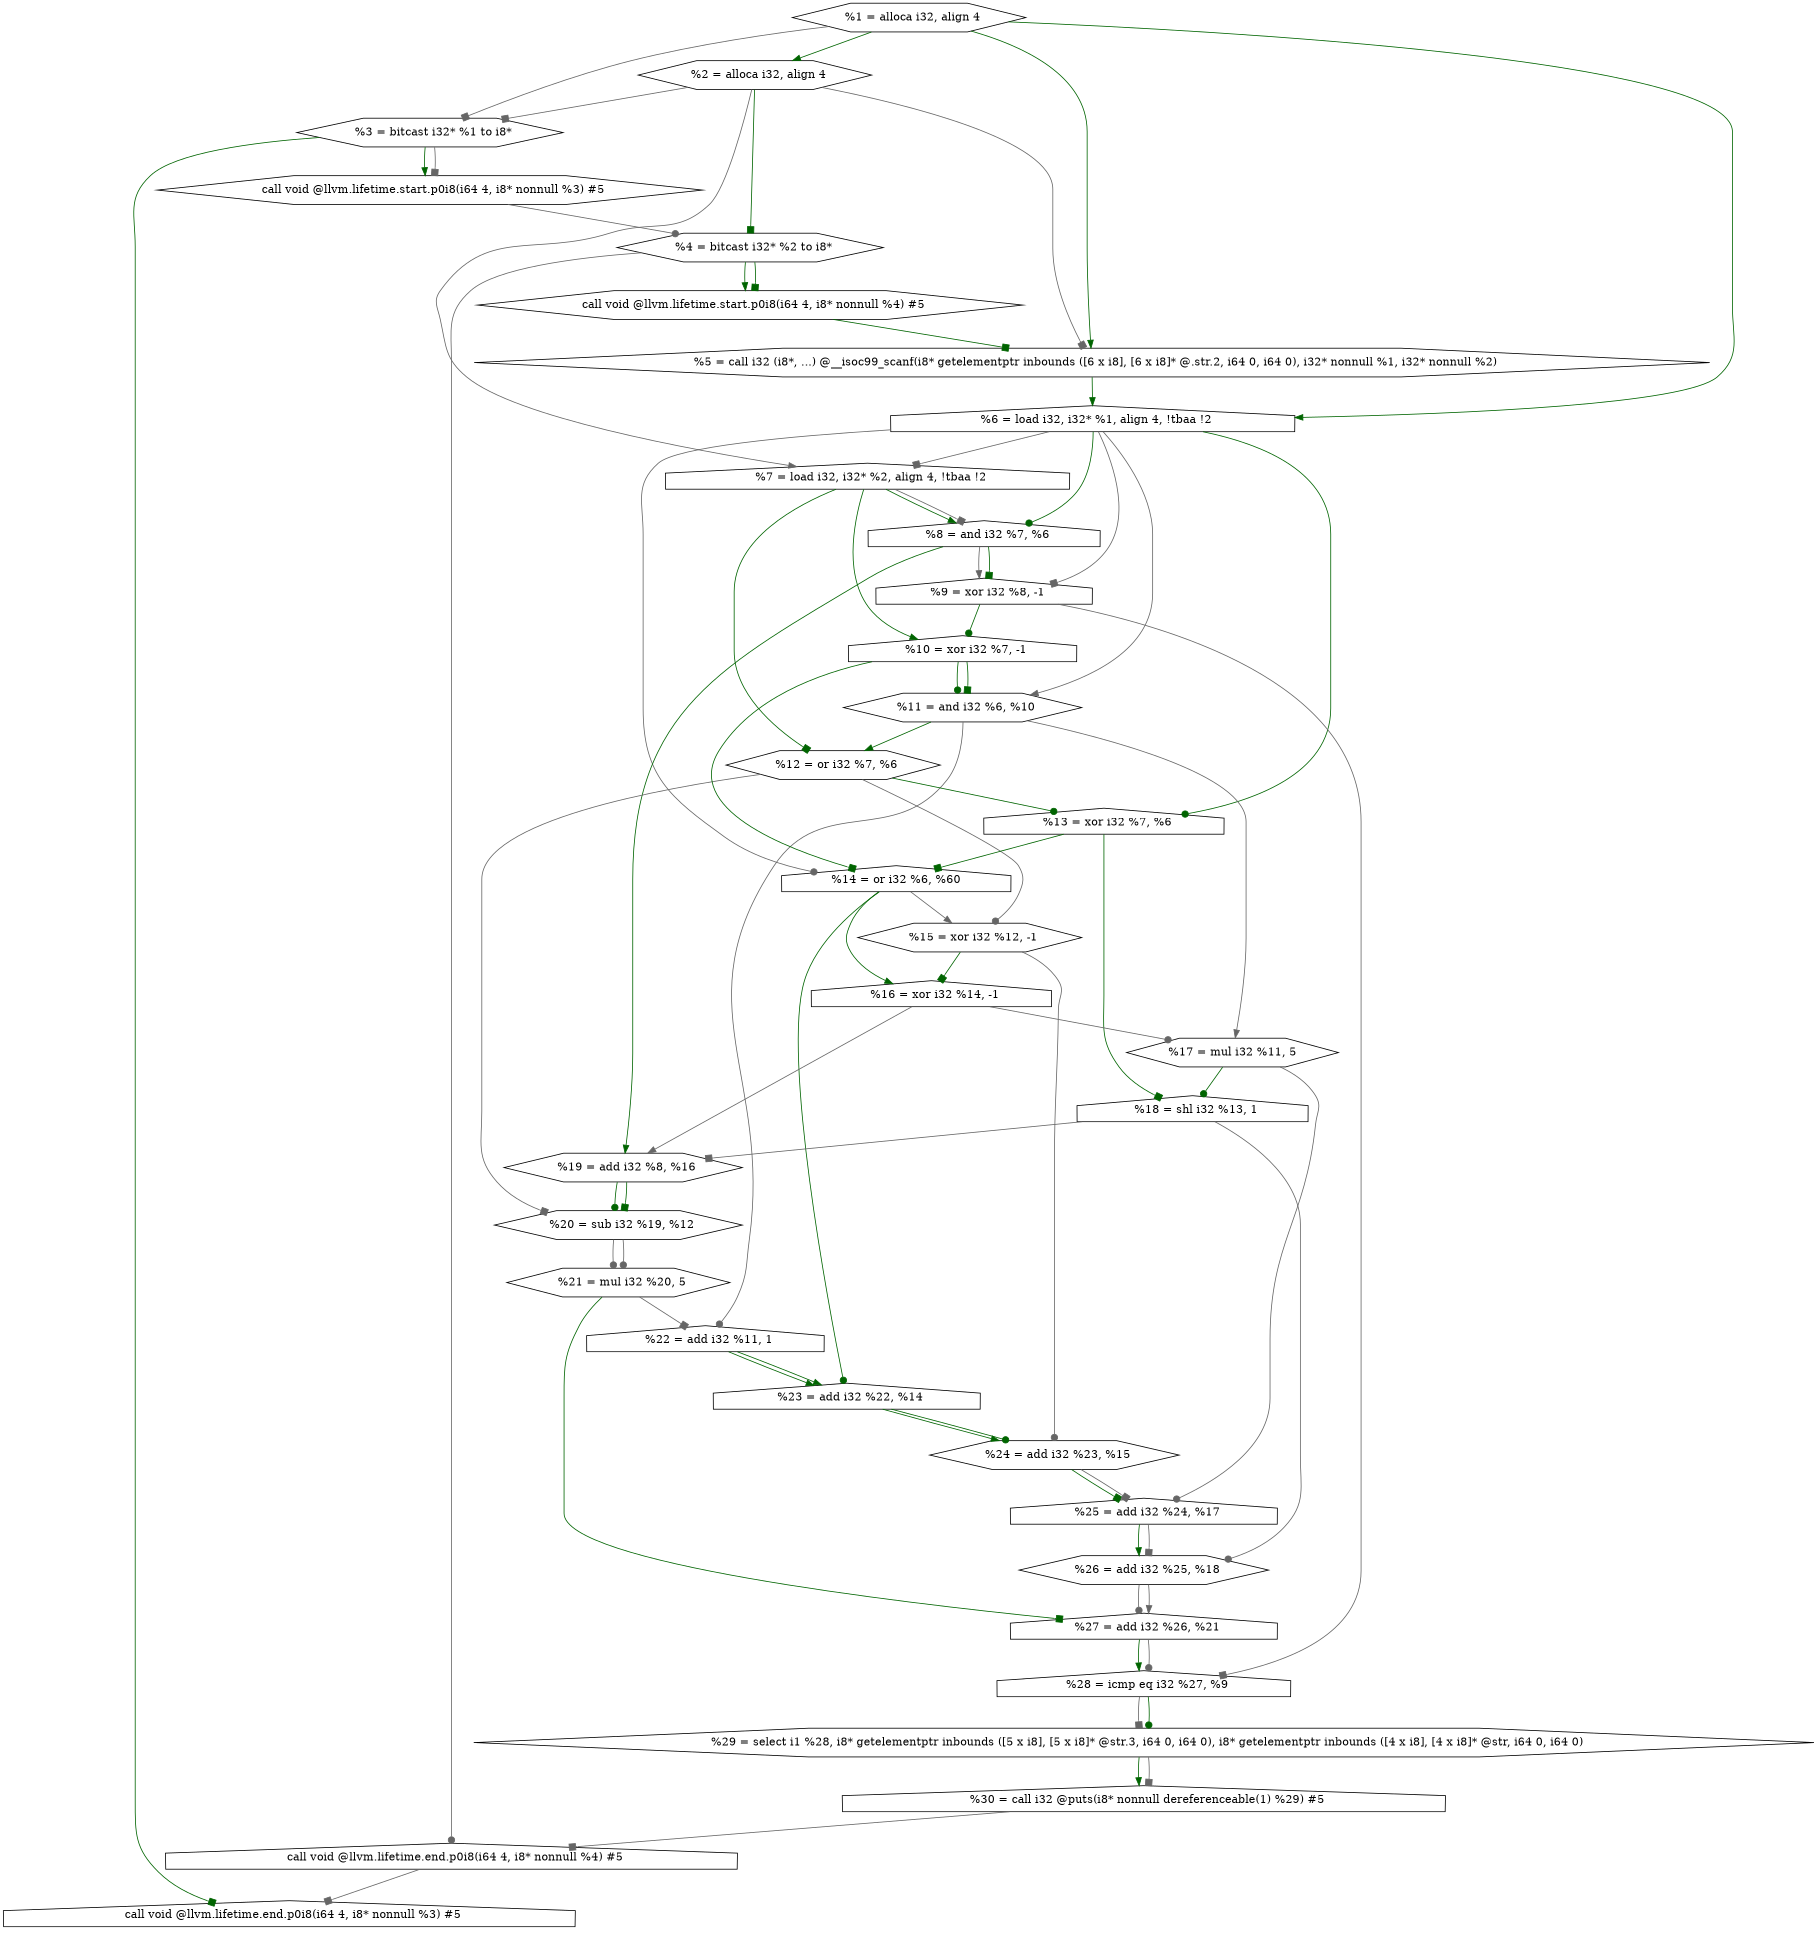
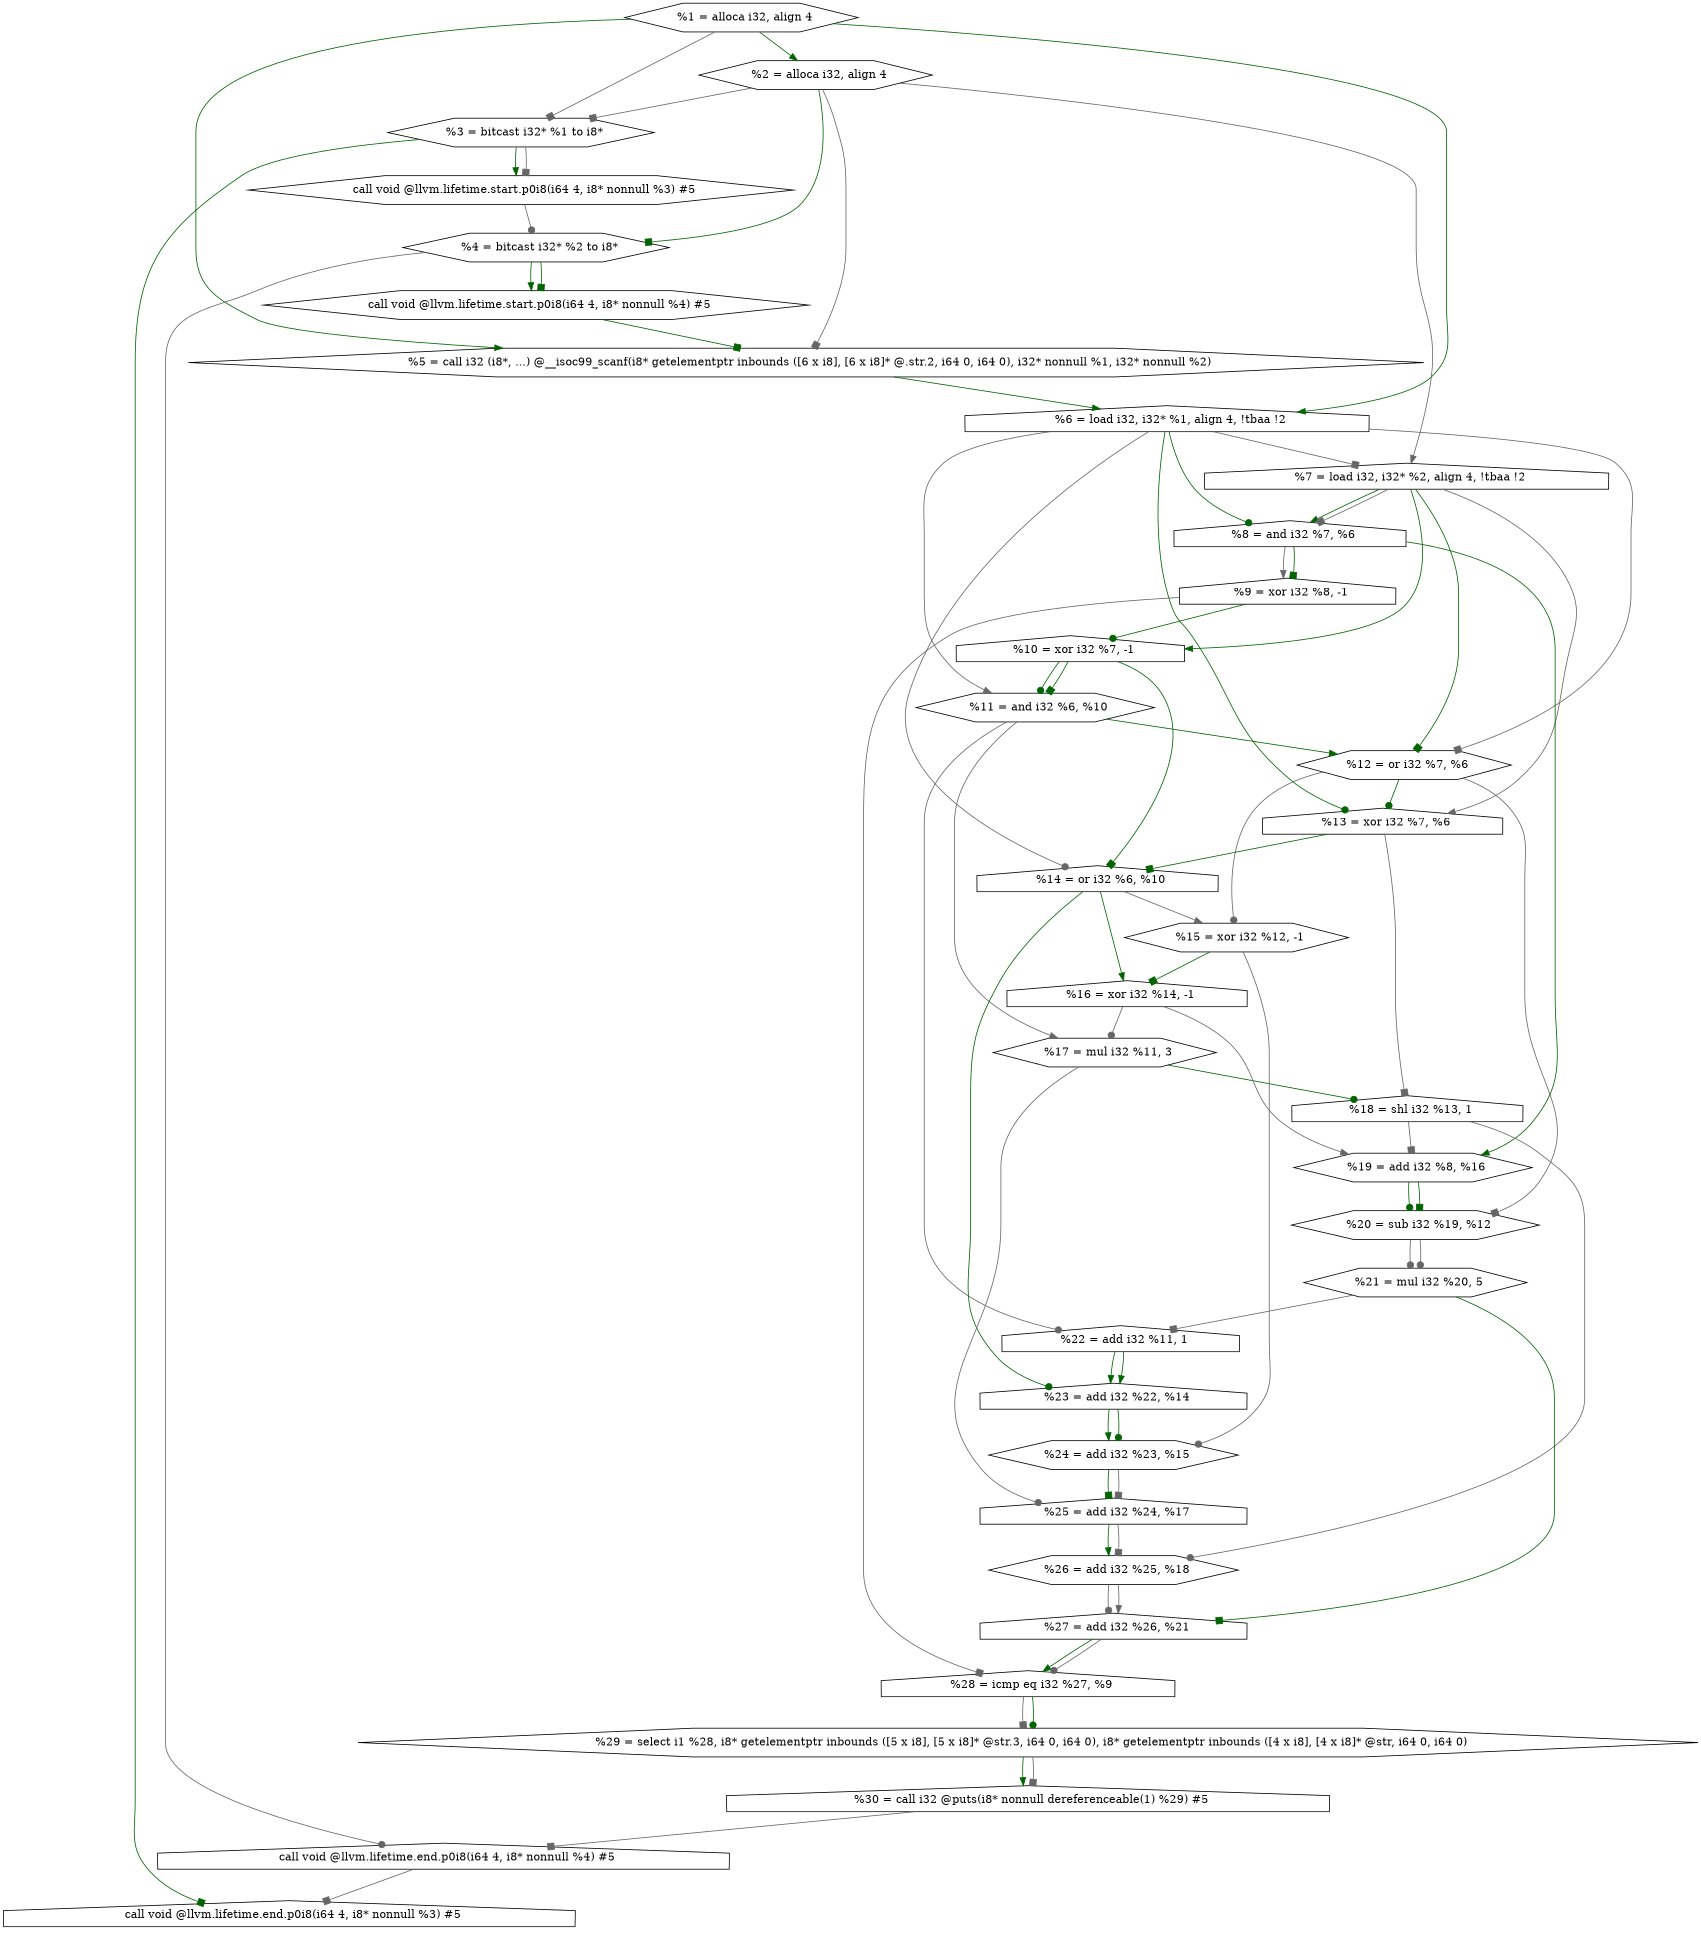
(1118, 520) -> (1631, 522)
none -> (1571, 642)
(896, 880) -> (1098, 880)
(1104, 975) -> (1395, 961)
(1232, 1053) -> (1105, 1053)
